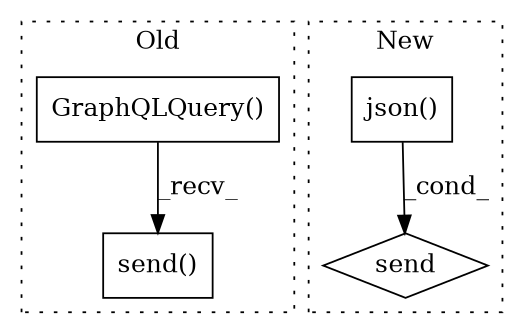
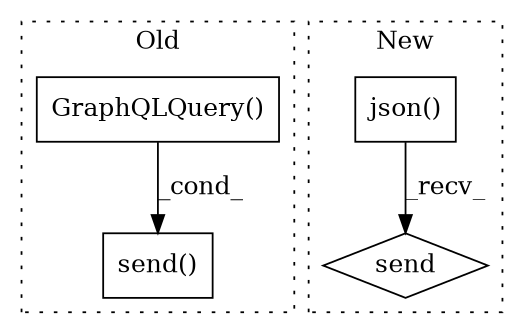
(198, 188) -> (201, 188)
(447, 188) -> (446, 188)
